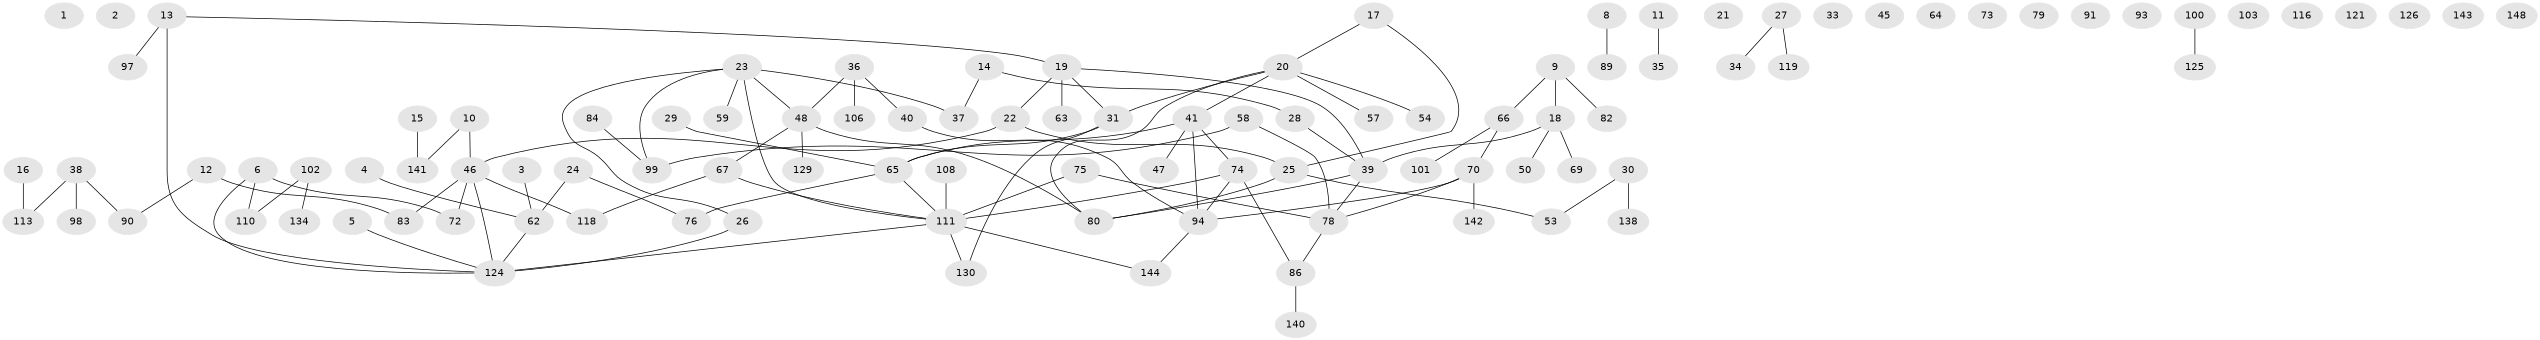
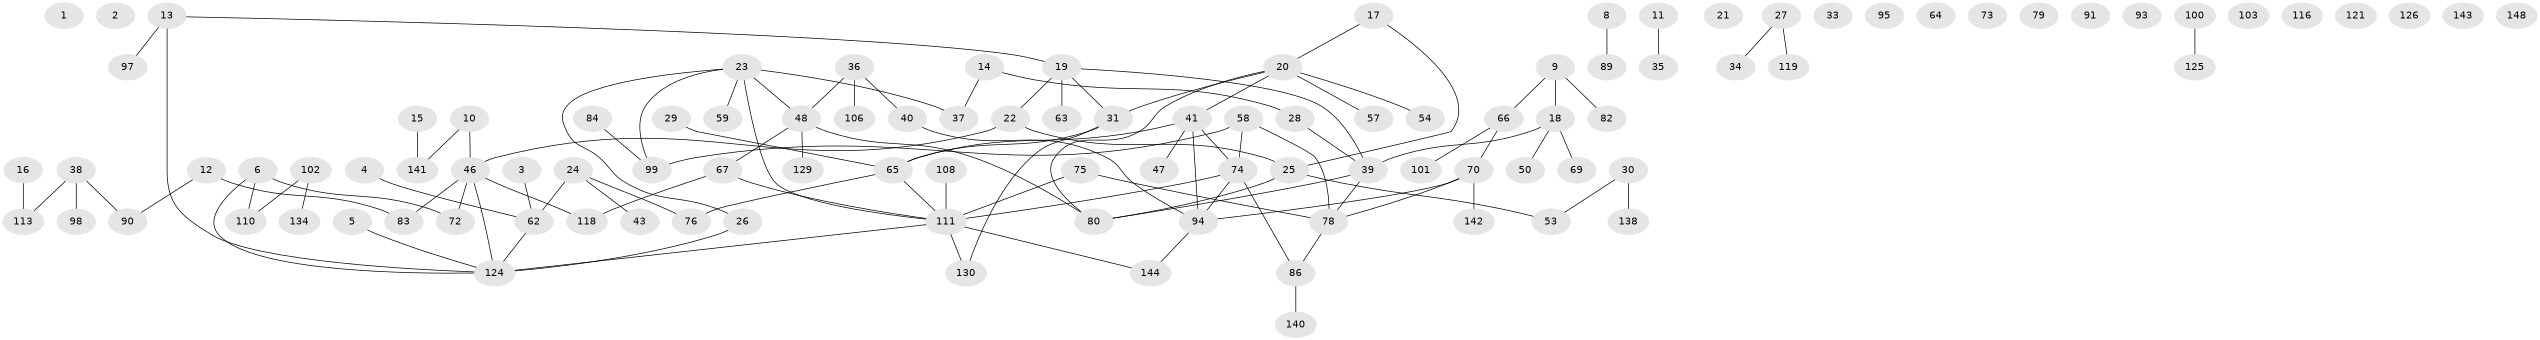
(1884, 16) -> (1884, 16)
none -> (1241, 145)
none -> (640, 222)
